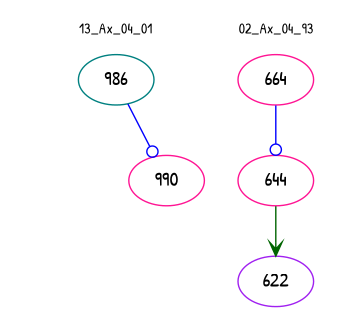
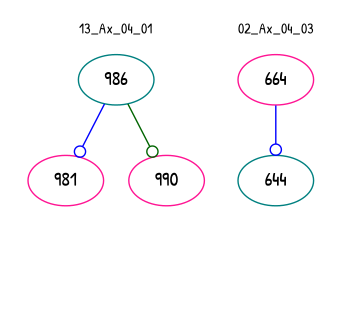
(276, 30) -> (276, 30)
(139, 125) -> (139, 125)
none -> (66, 181)
(276, 181) -> (276, 181)
(276, 281) -> none
